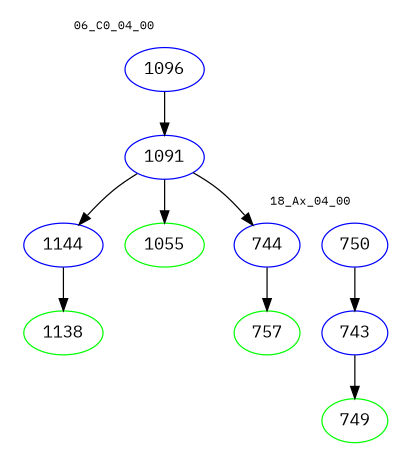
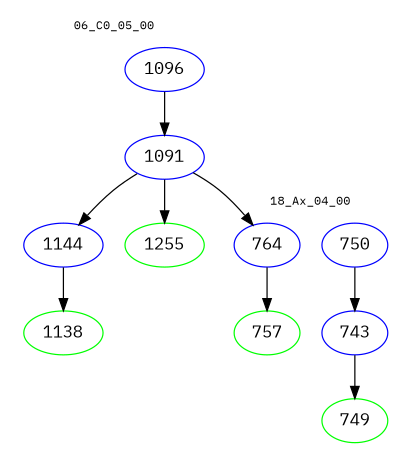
(115, 26) -> (115, 26)
(165, 245) -> (165, 245)
(267, 245) -> (267, 245)
